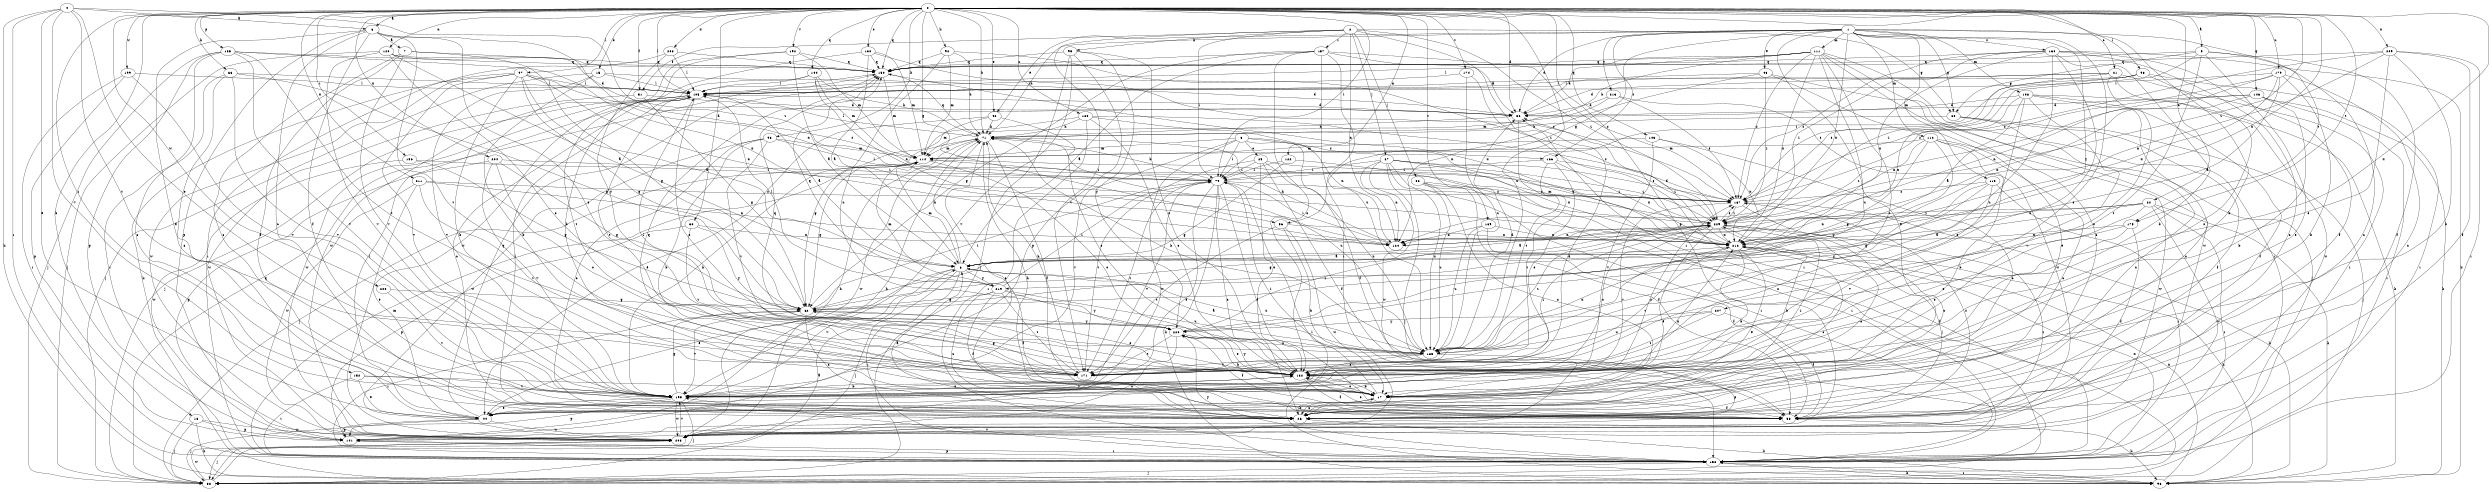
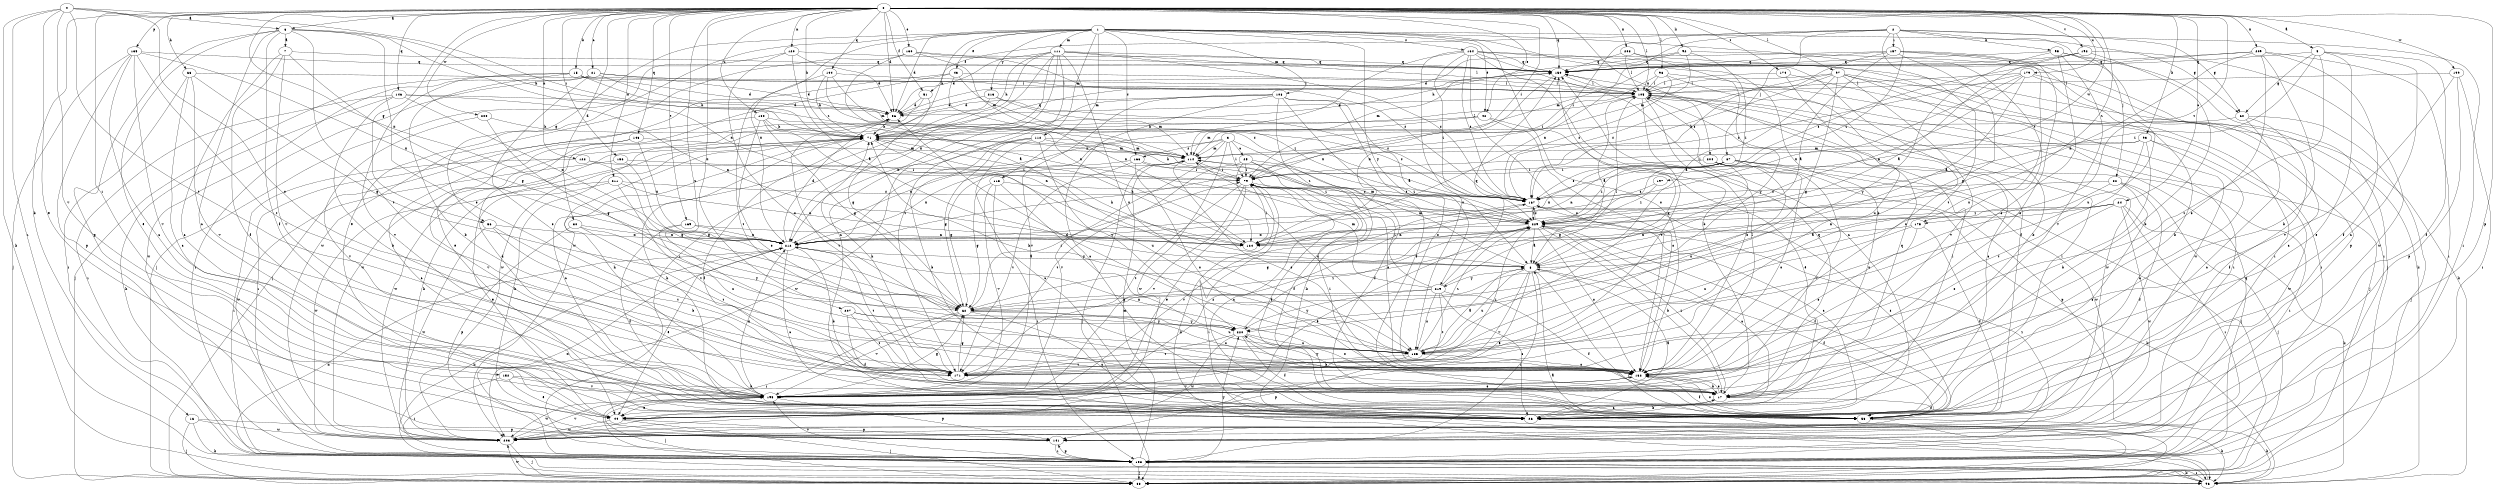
none -> (575, 94)
none -> (773, 109)
none -> (675, 133)
none -> (1660, 181)
(417, 276) -> none
